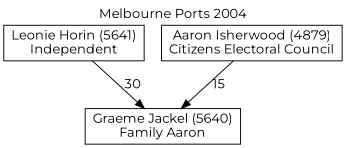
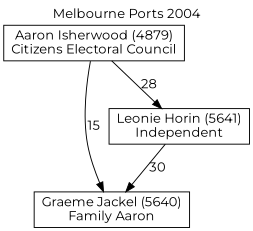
none -> (133, 81)
